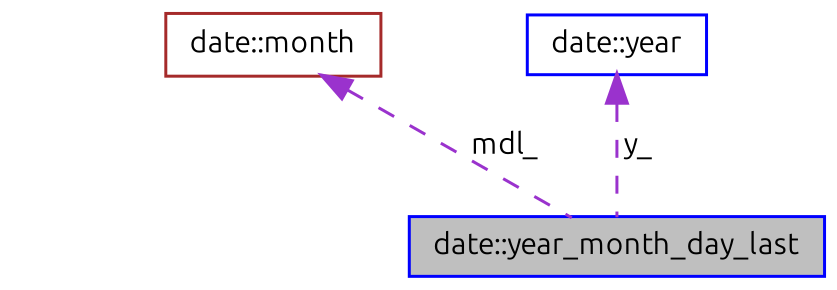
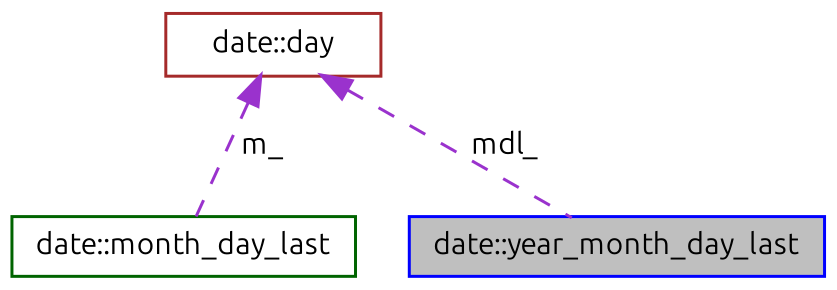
(273, 45) -> (273, 45)
(617, 45) -> none
none -> (184, 246)
